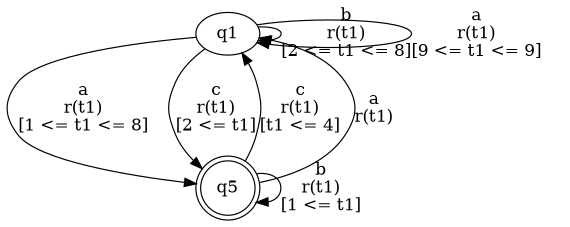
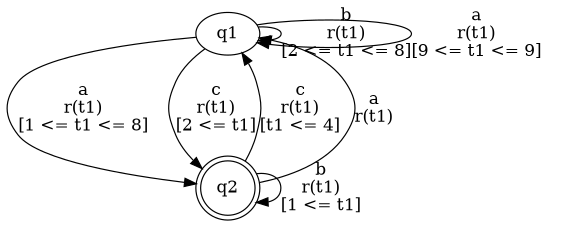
(228, 188) -> (228, 188)
